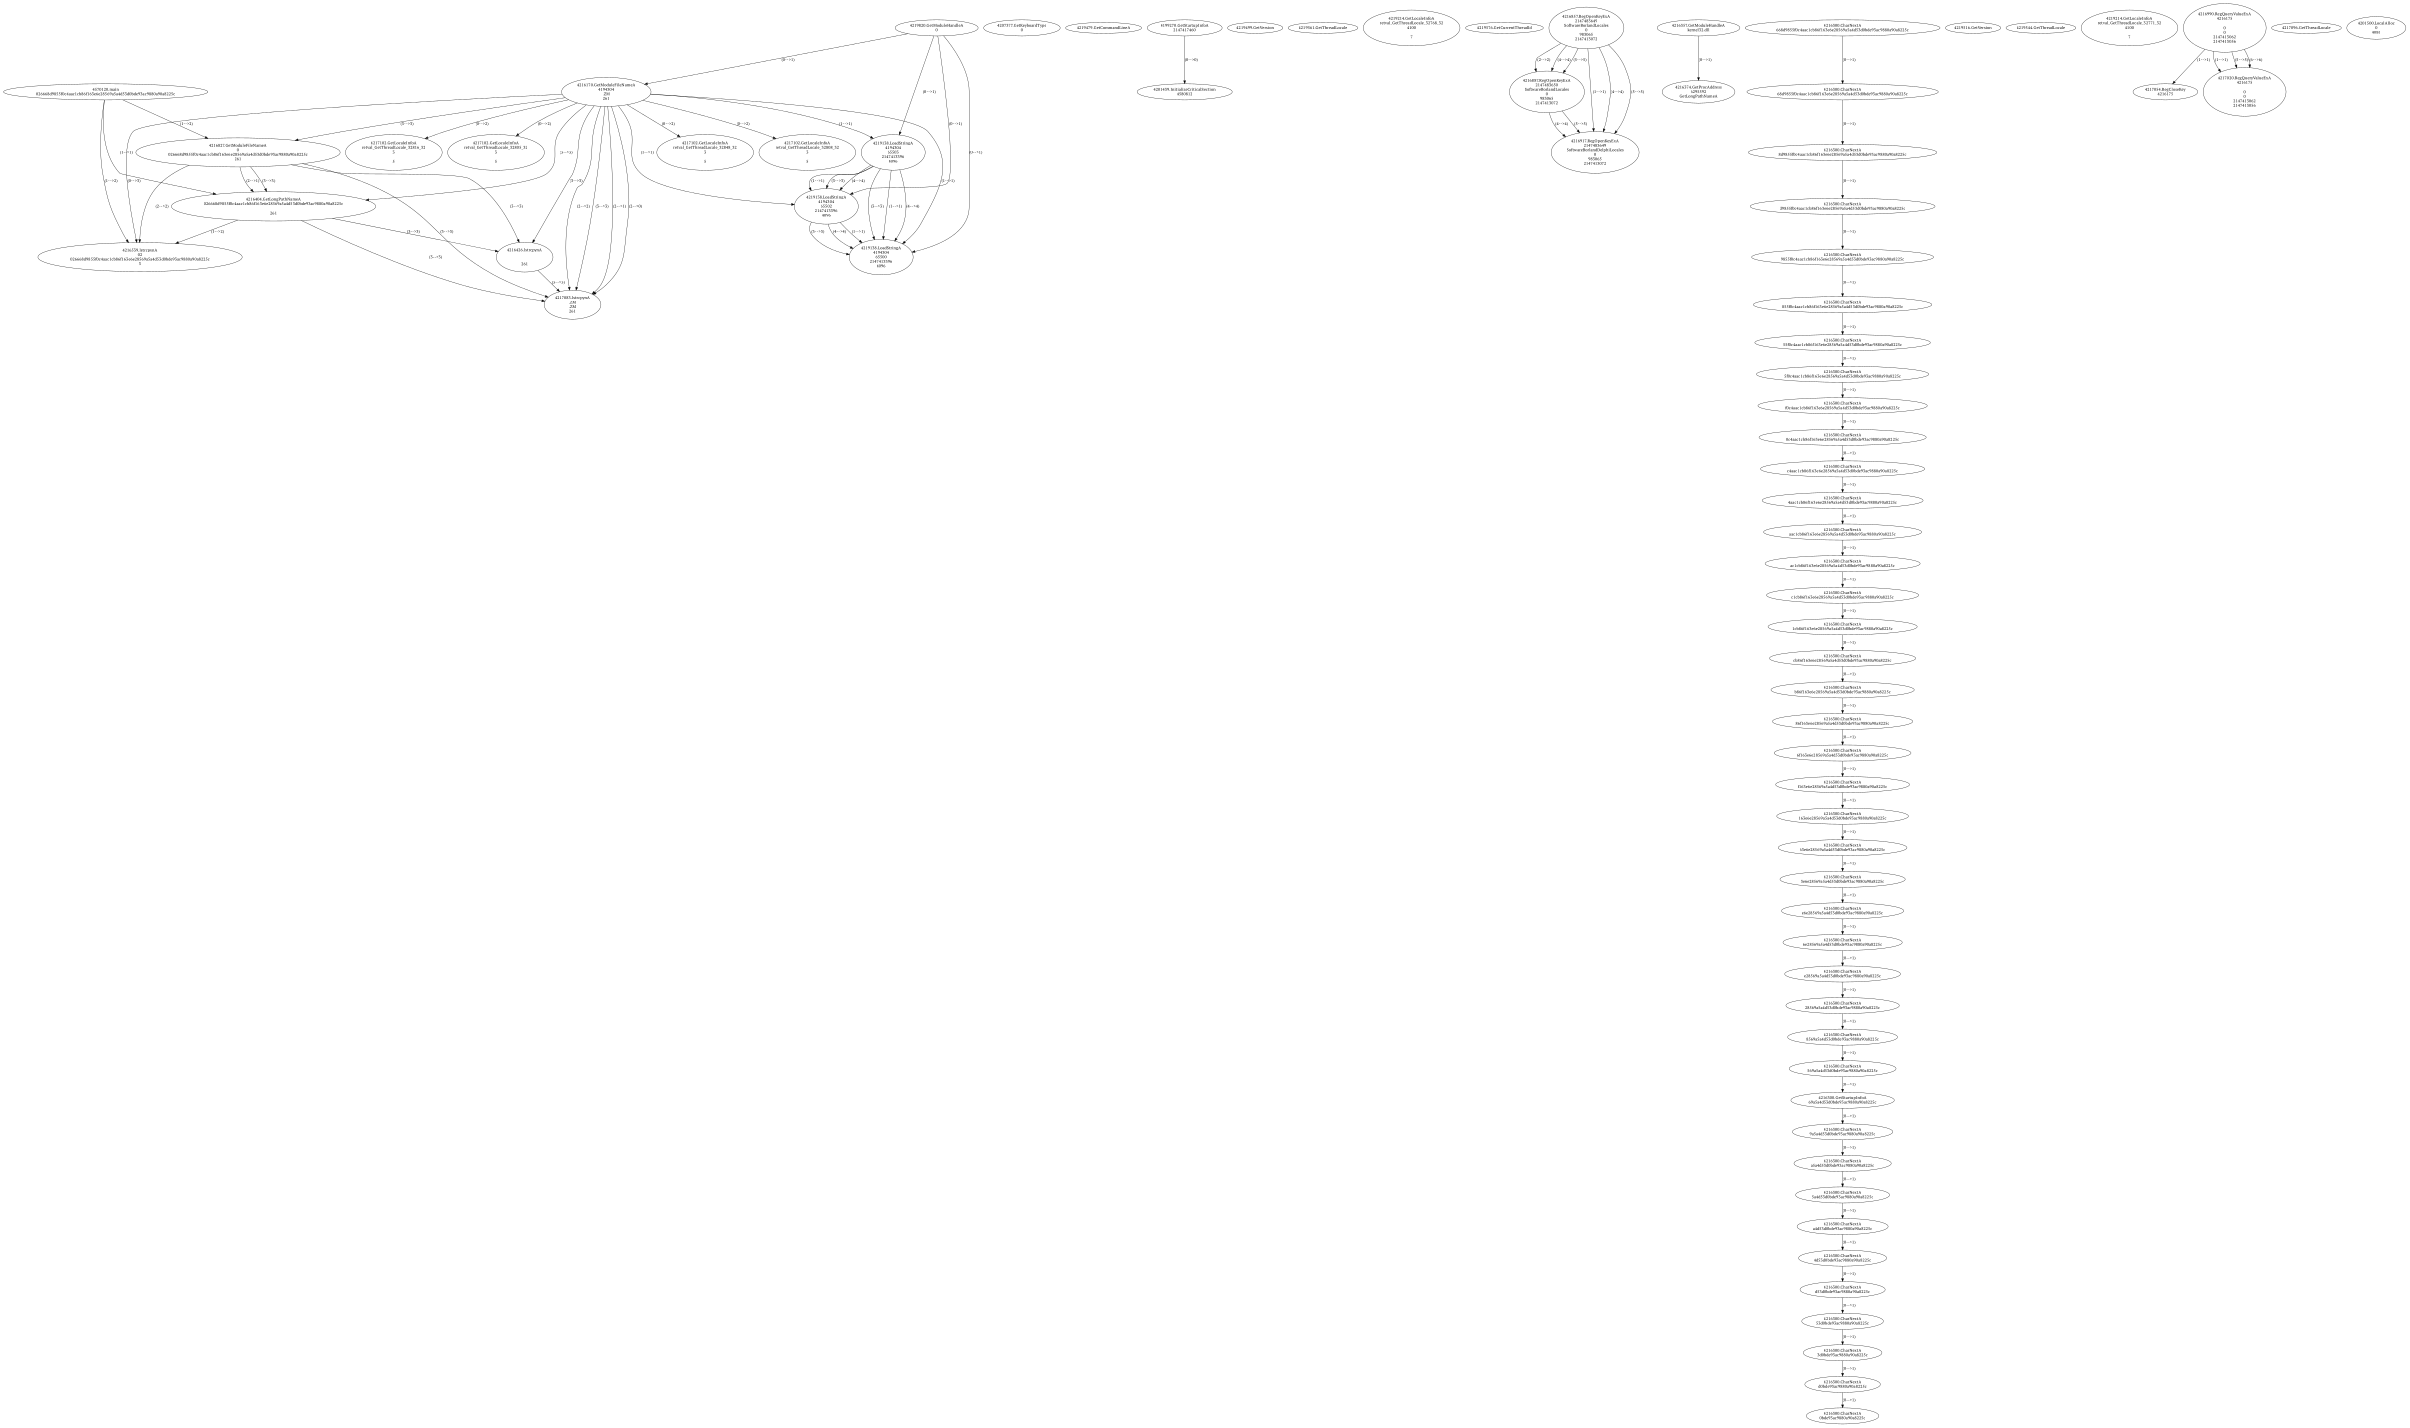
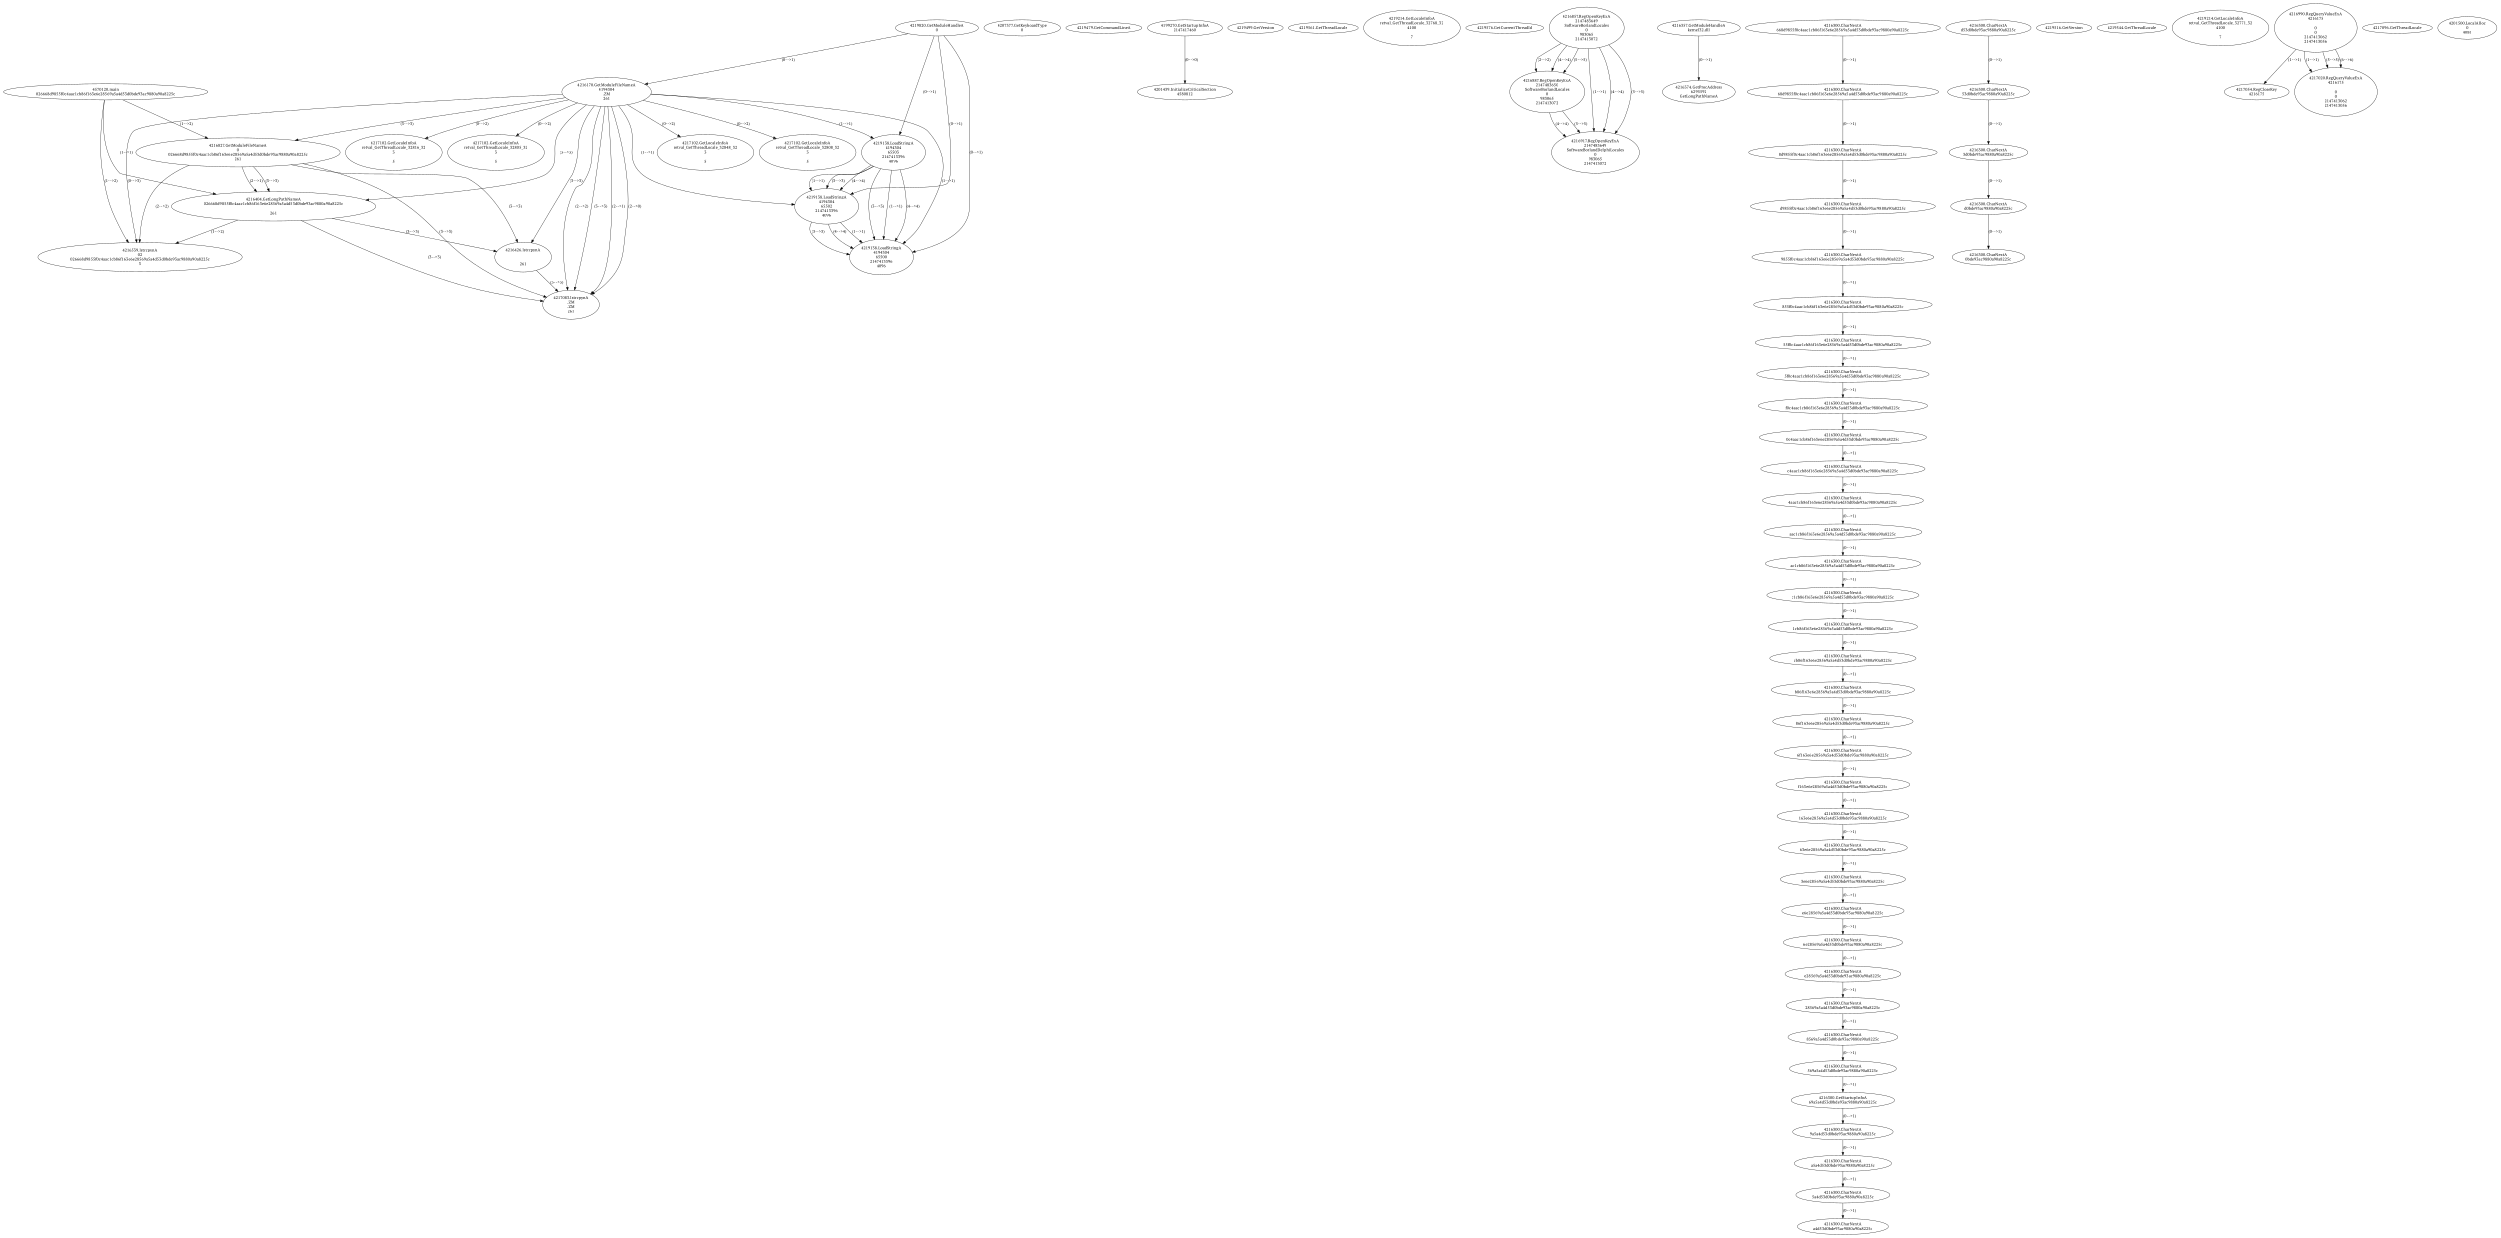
(1843, 1258) -> none
